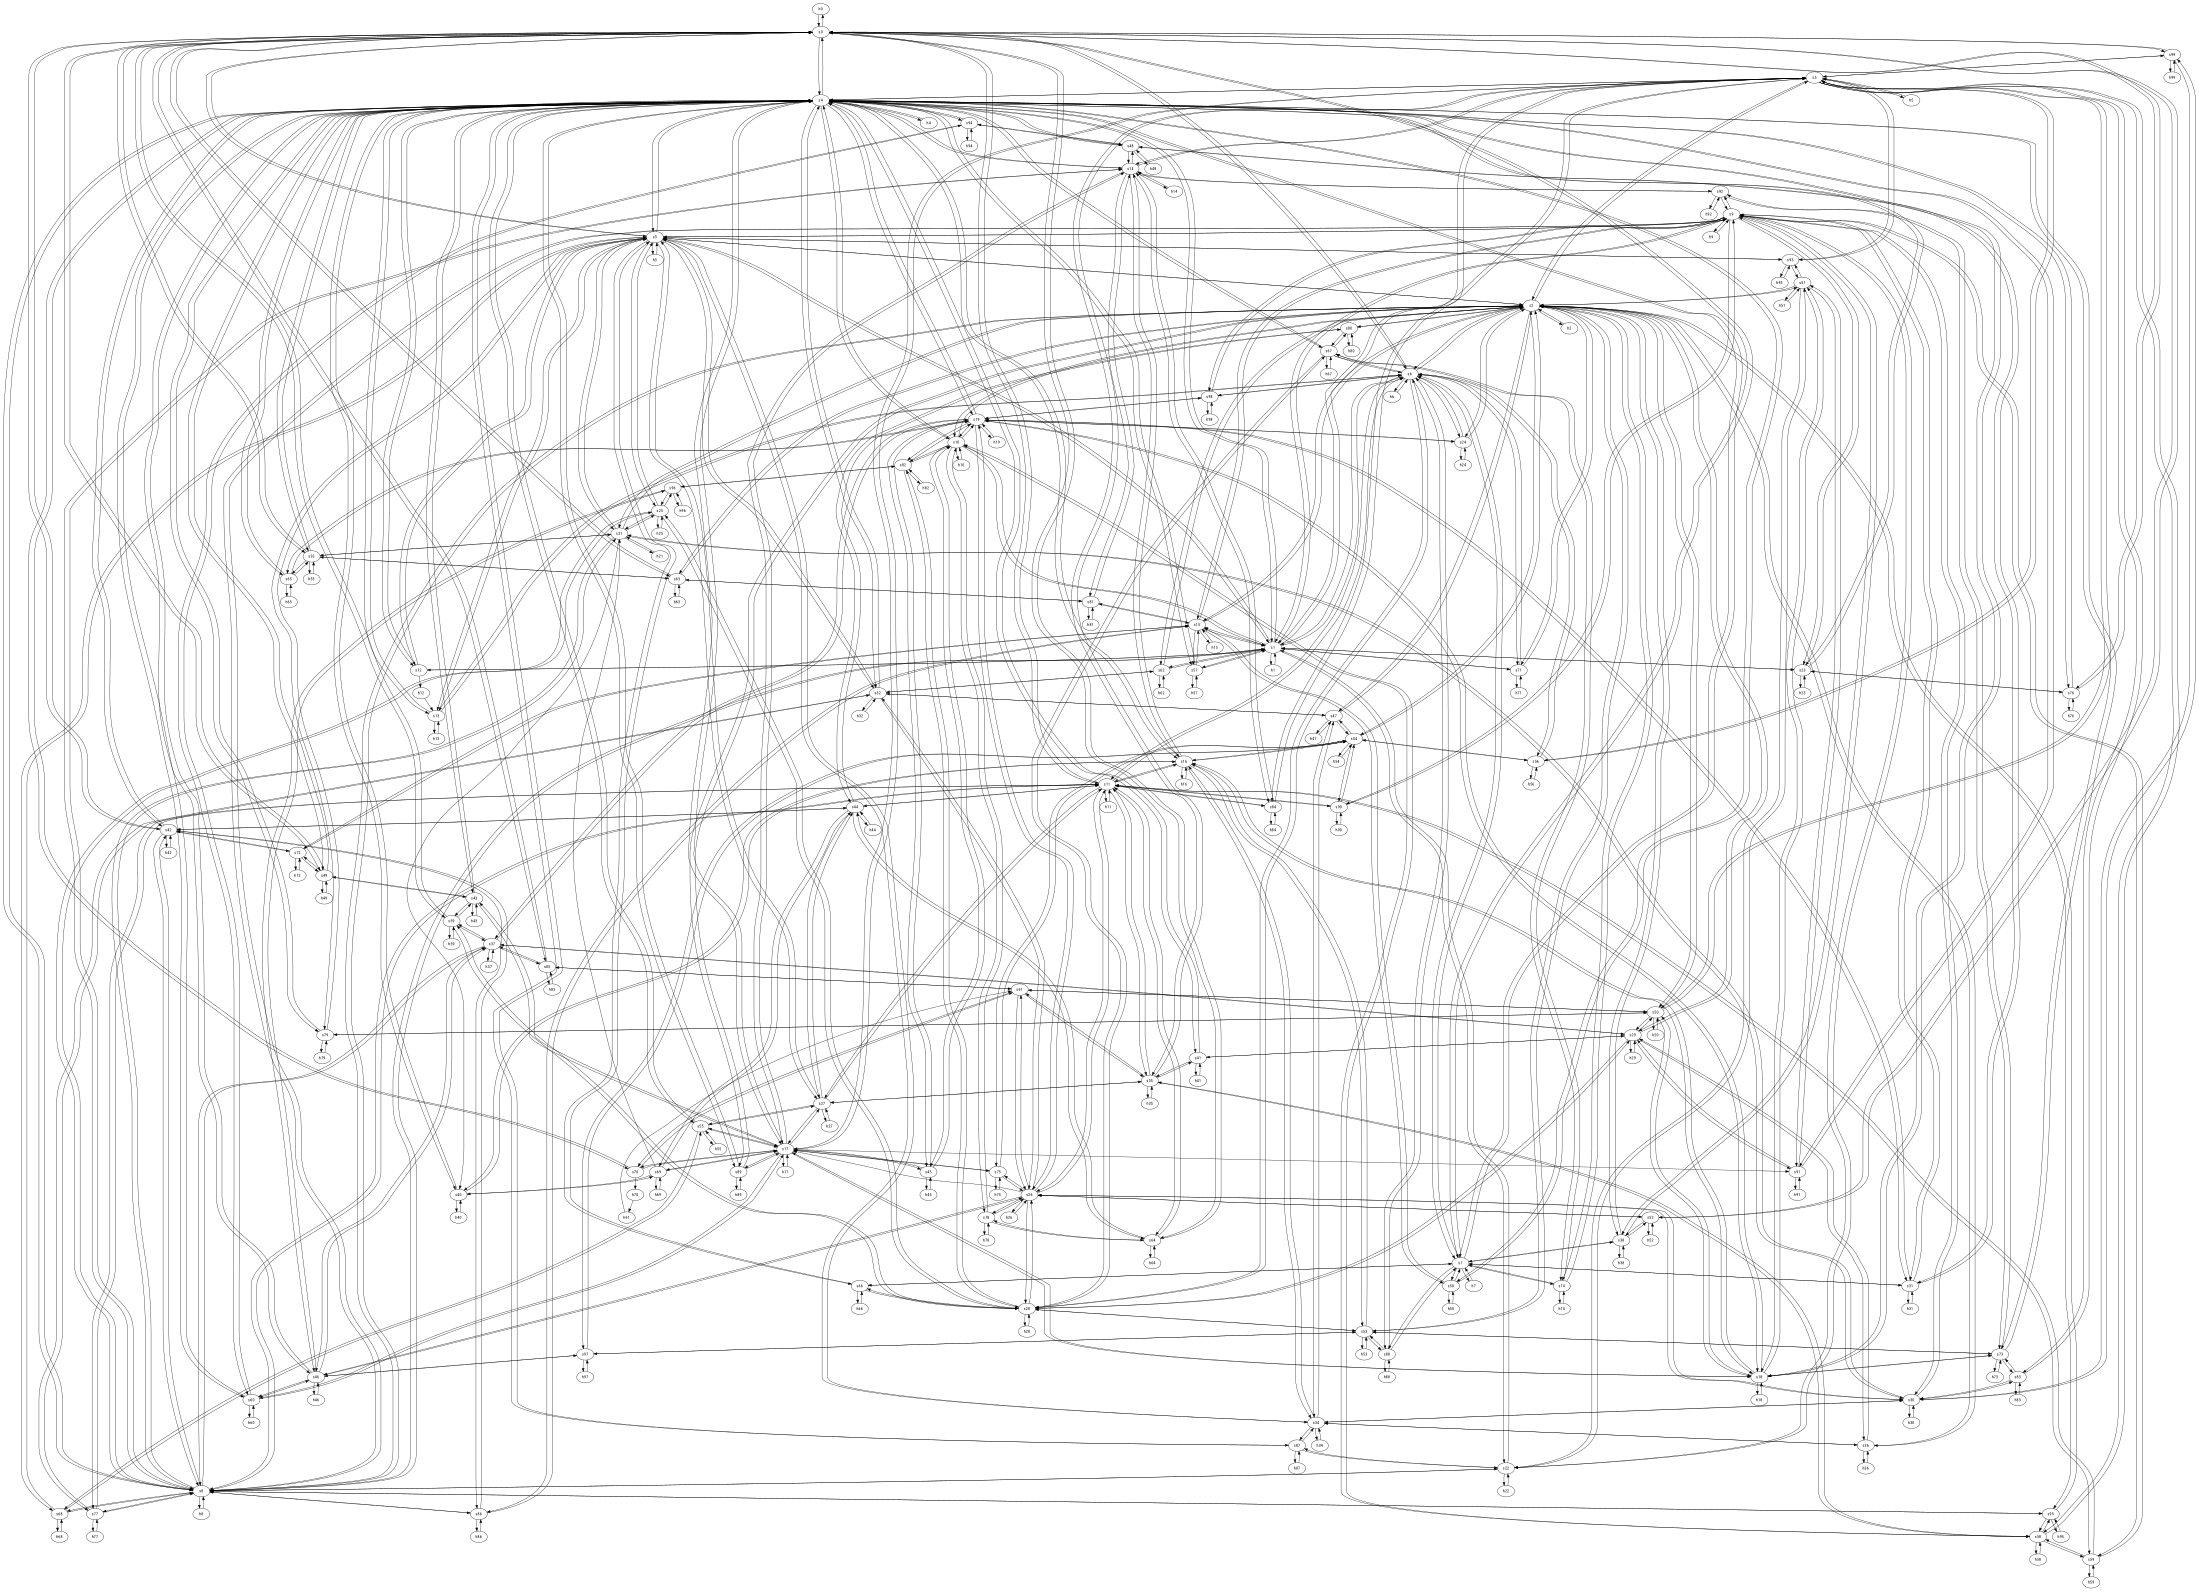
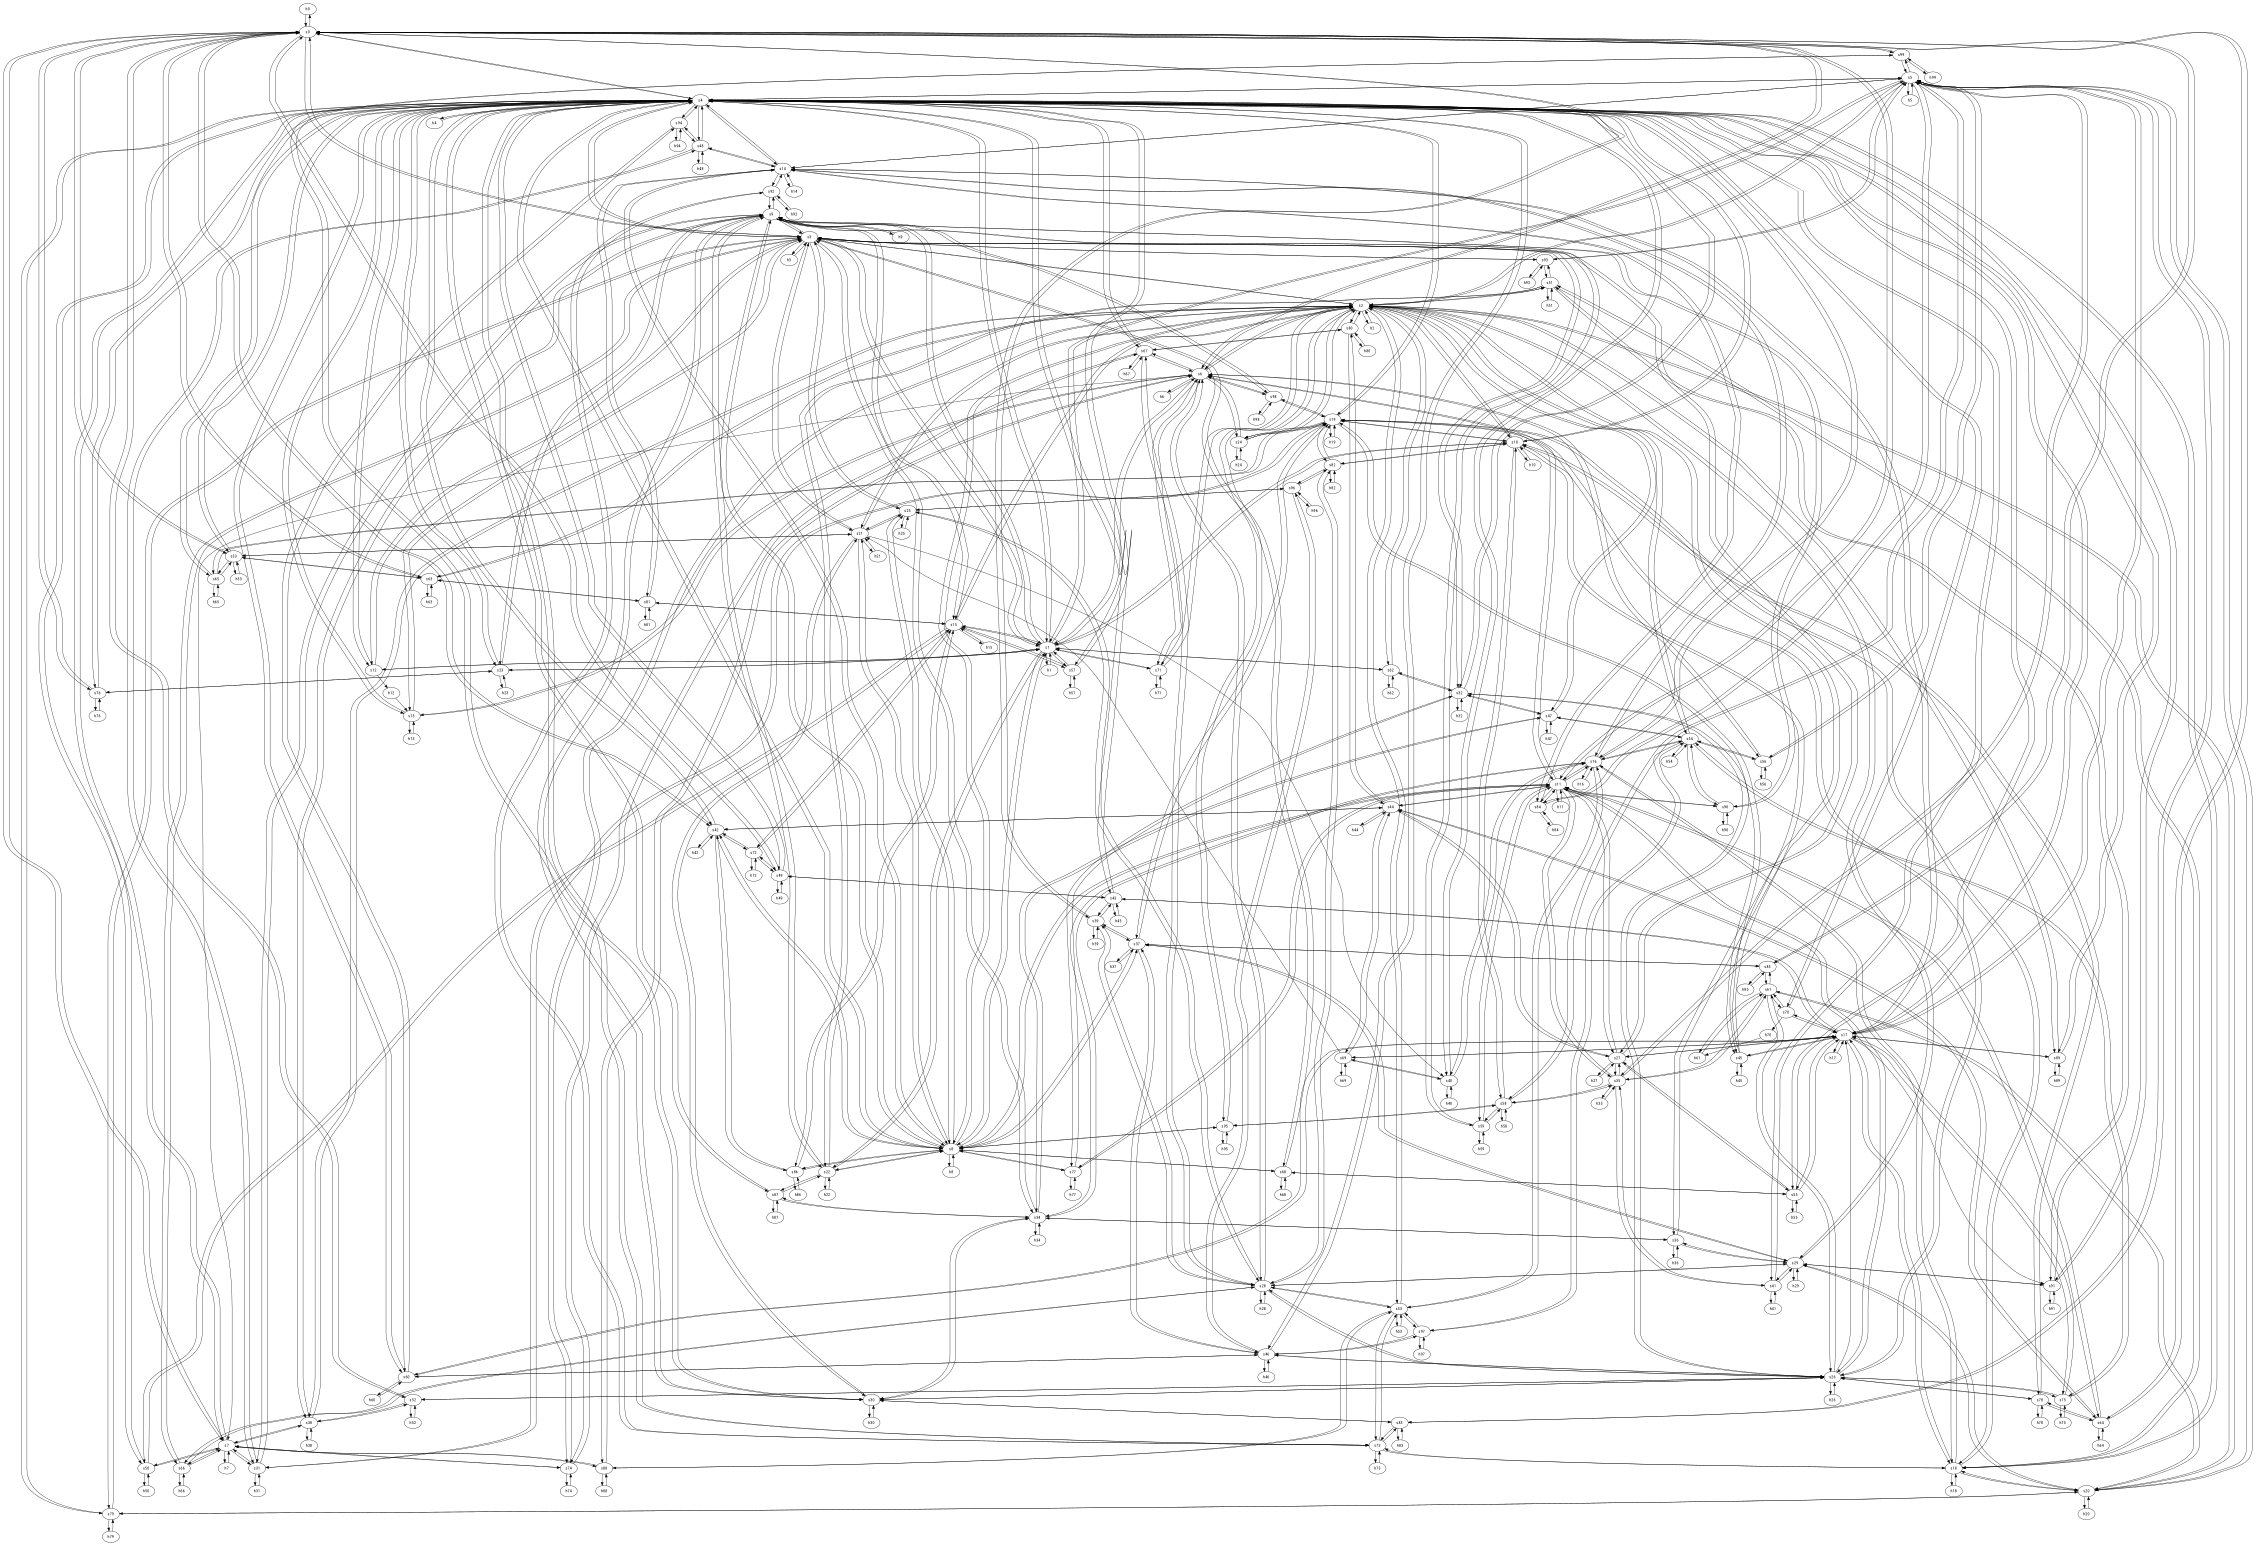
(1494, 808) -> none
none -> (1724, 1020)
